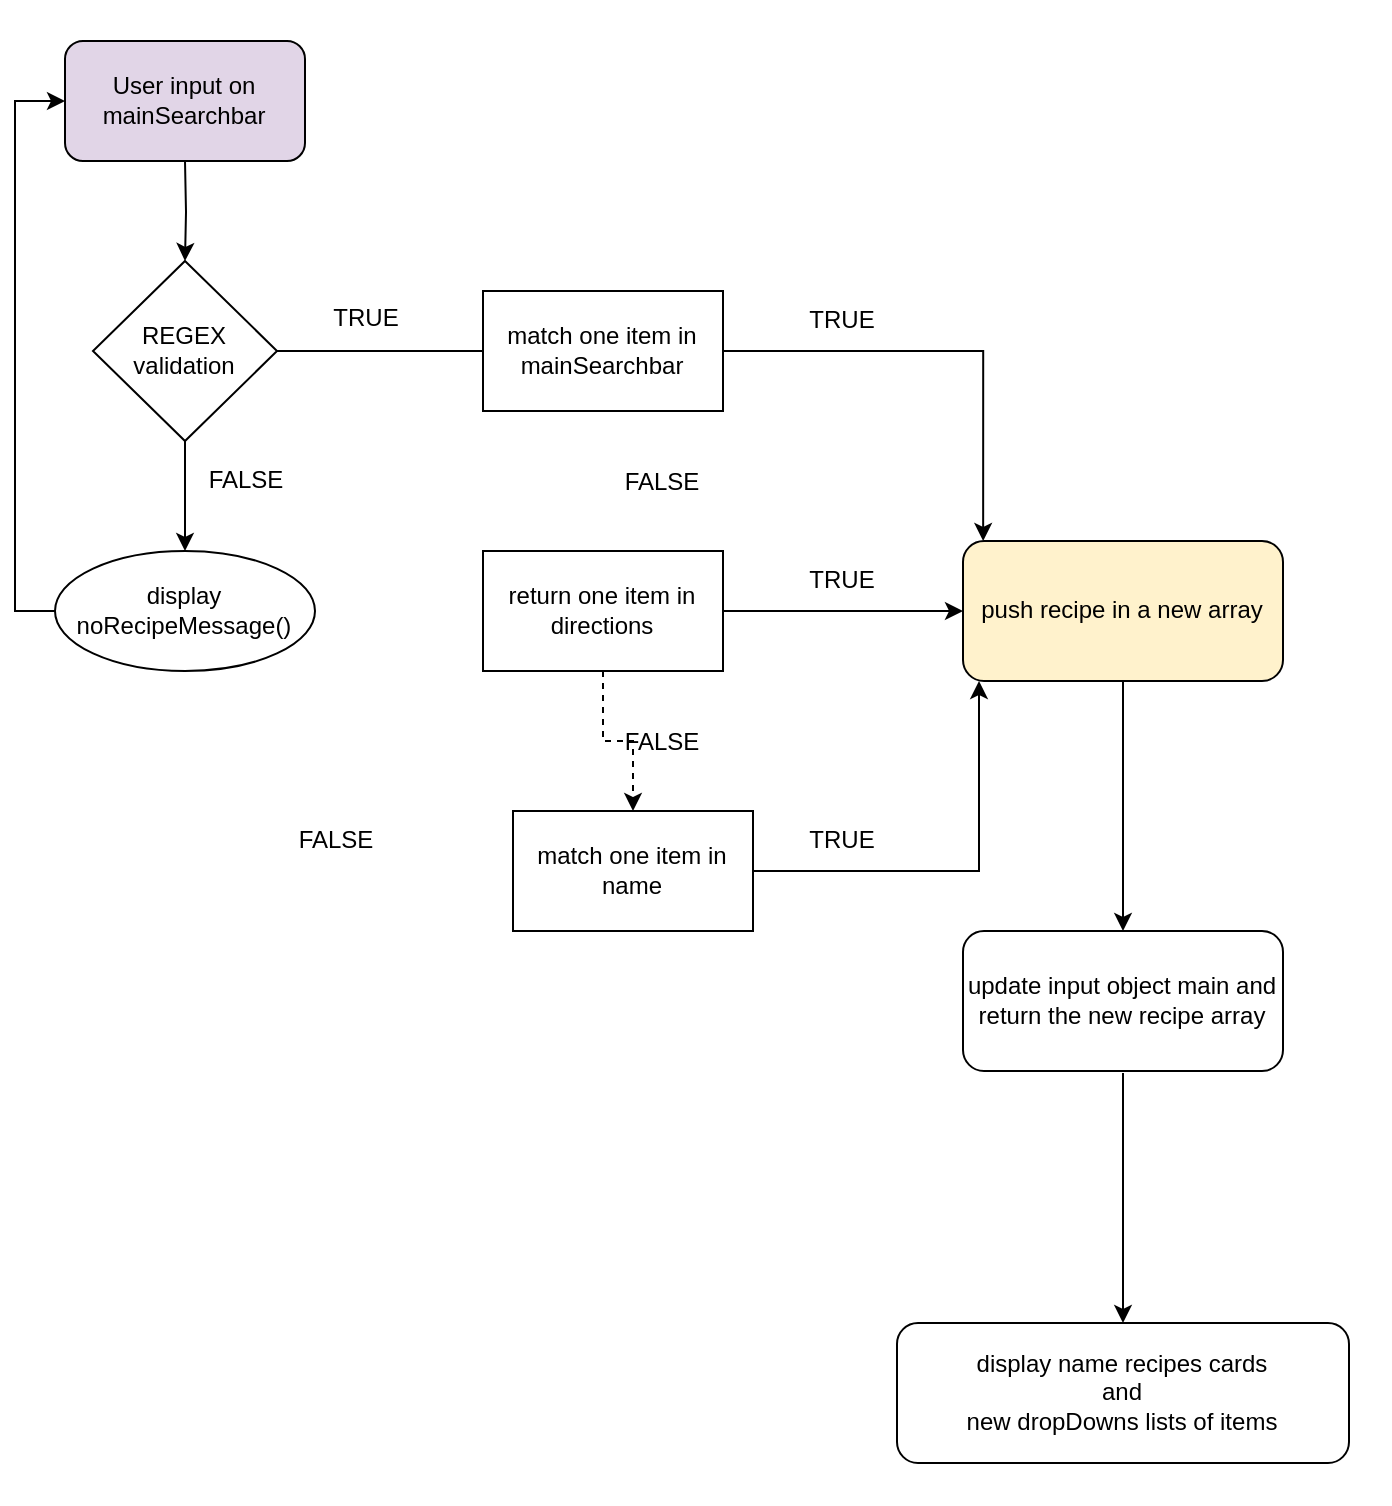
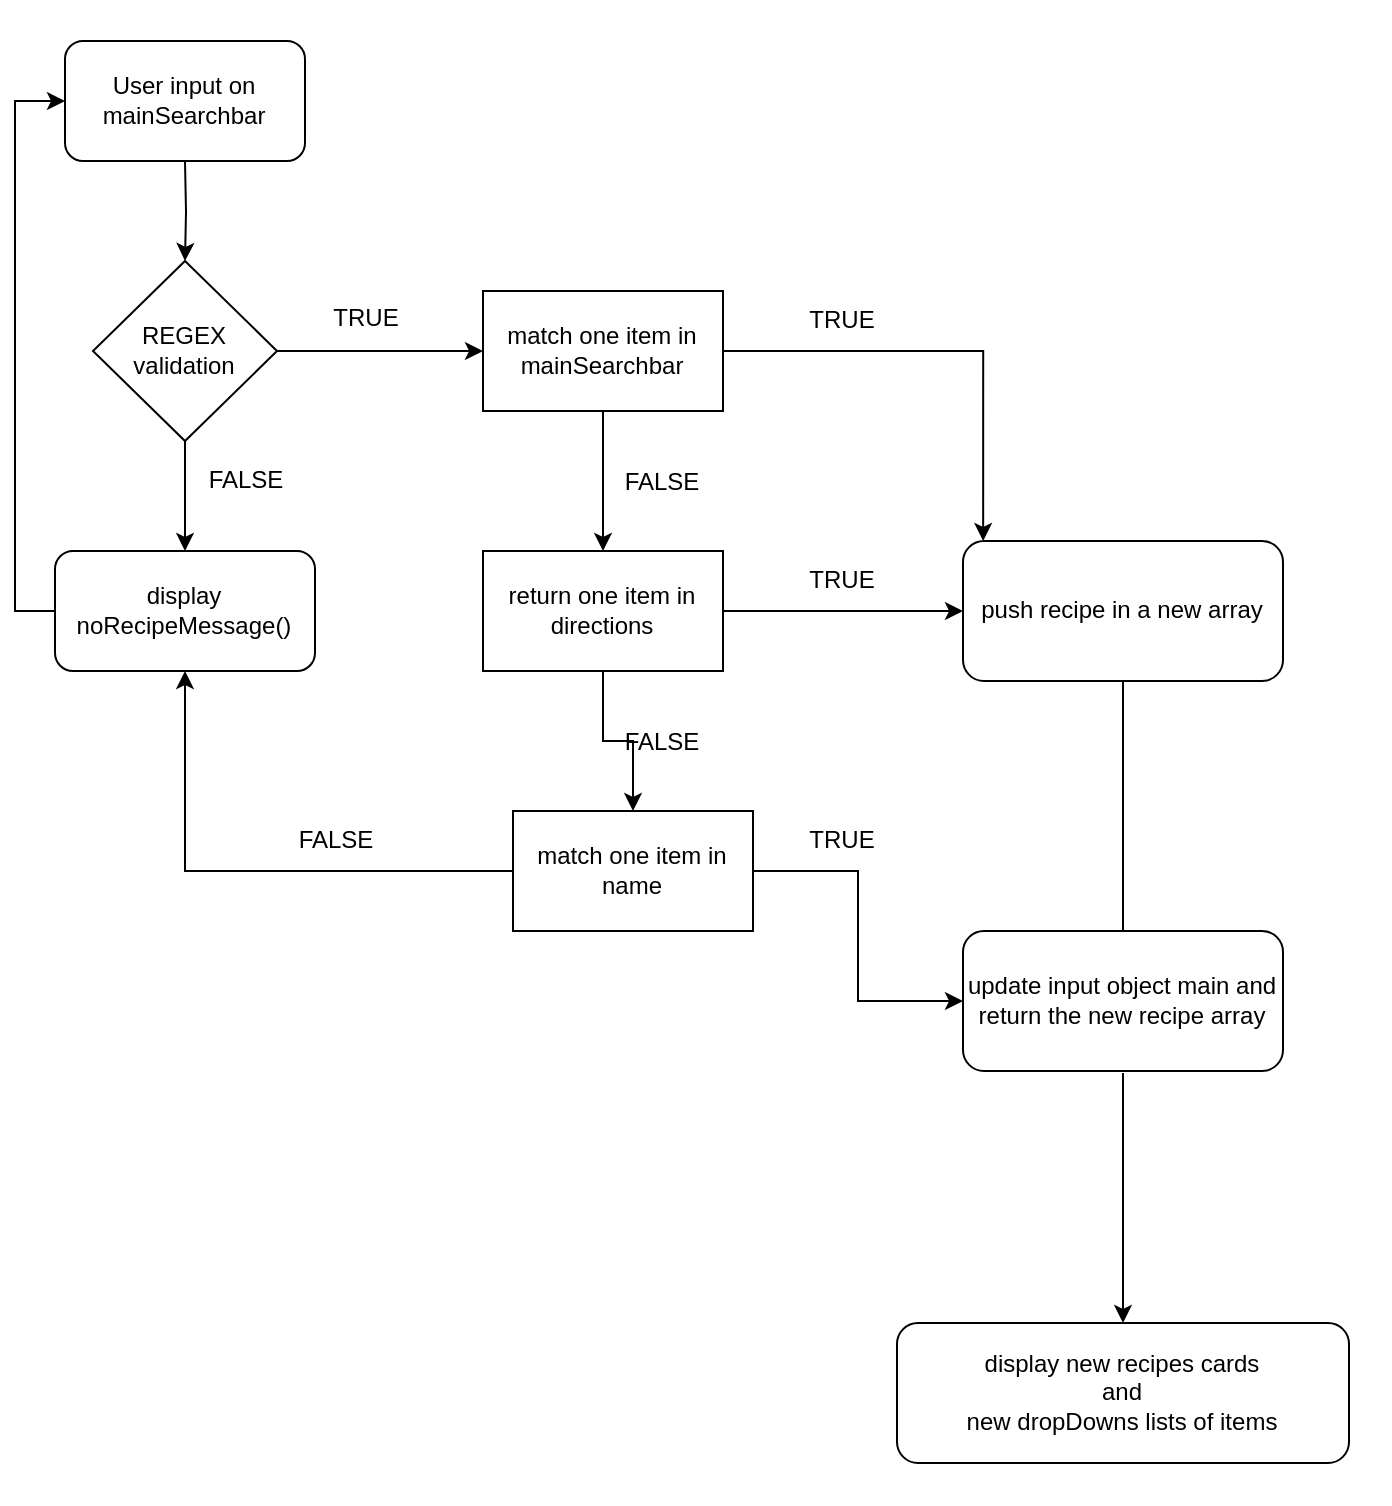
(185, 101) -> (185, 101)
(473, 351) -> (468, 351)
none -> (603, 474)
(185, 611) -> (185, 611)
(1123, 611) -> (1123, 611)
(613, 741) -> (613, 741)
(979, 845) -> (858, 980)
none -> (256, 871)
(1123, 916) -> (1123, 921)
(1123, 1393) -> (1123, 1393)
